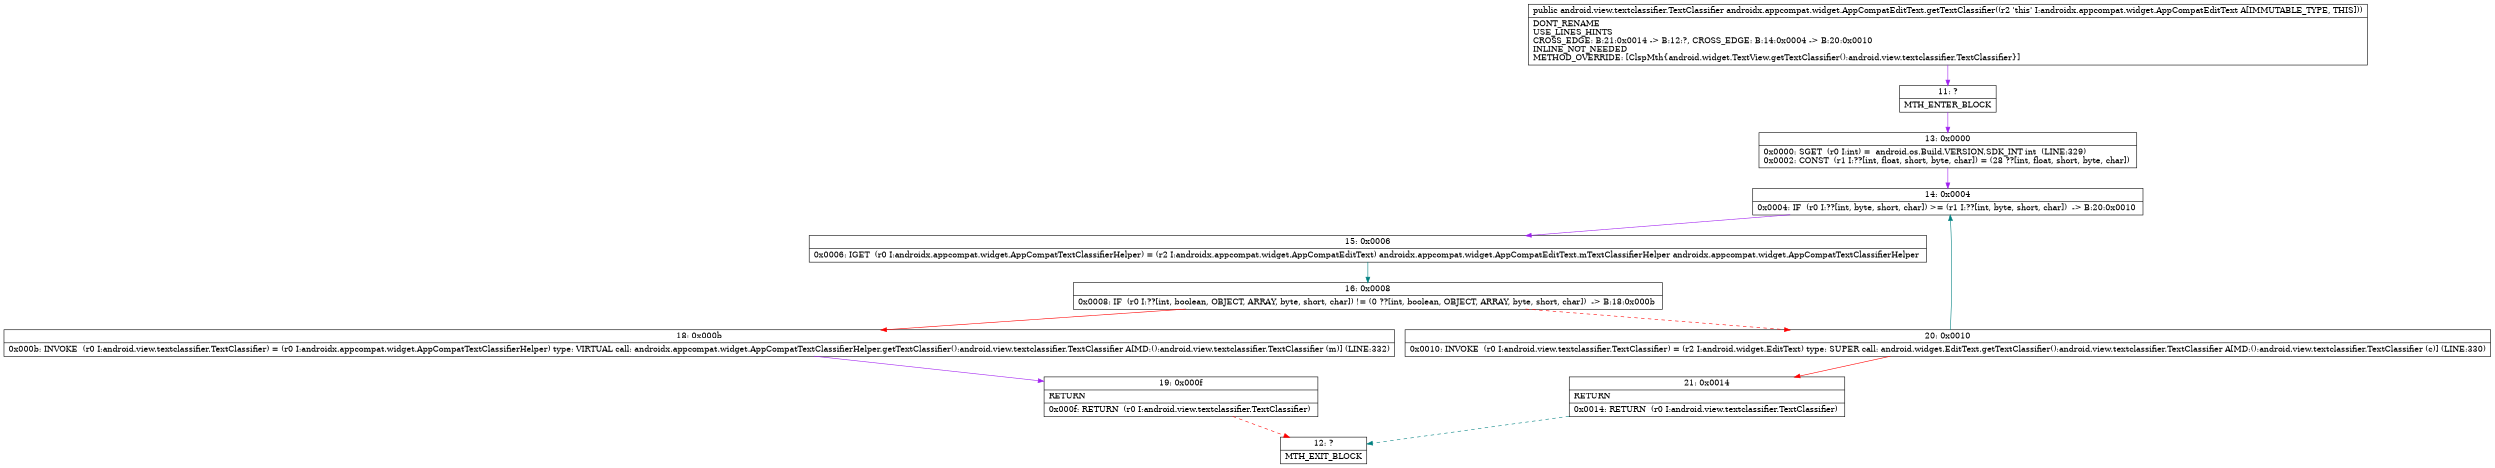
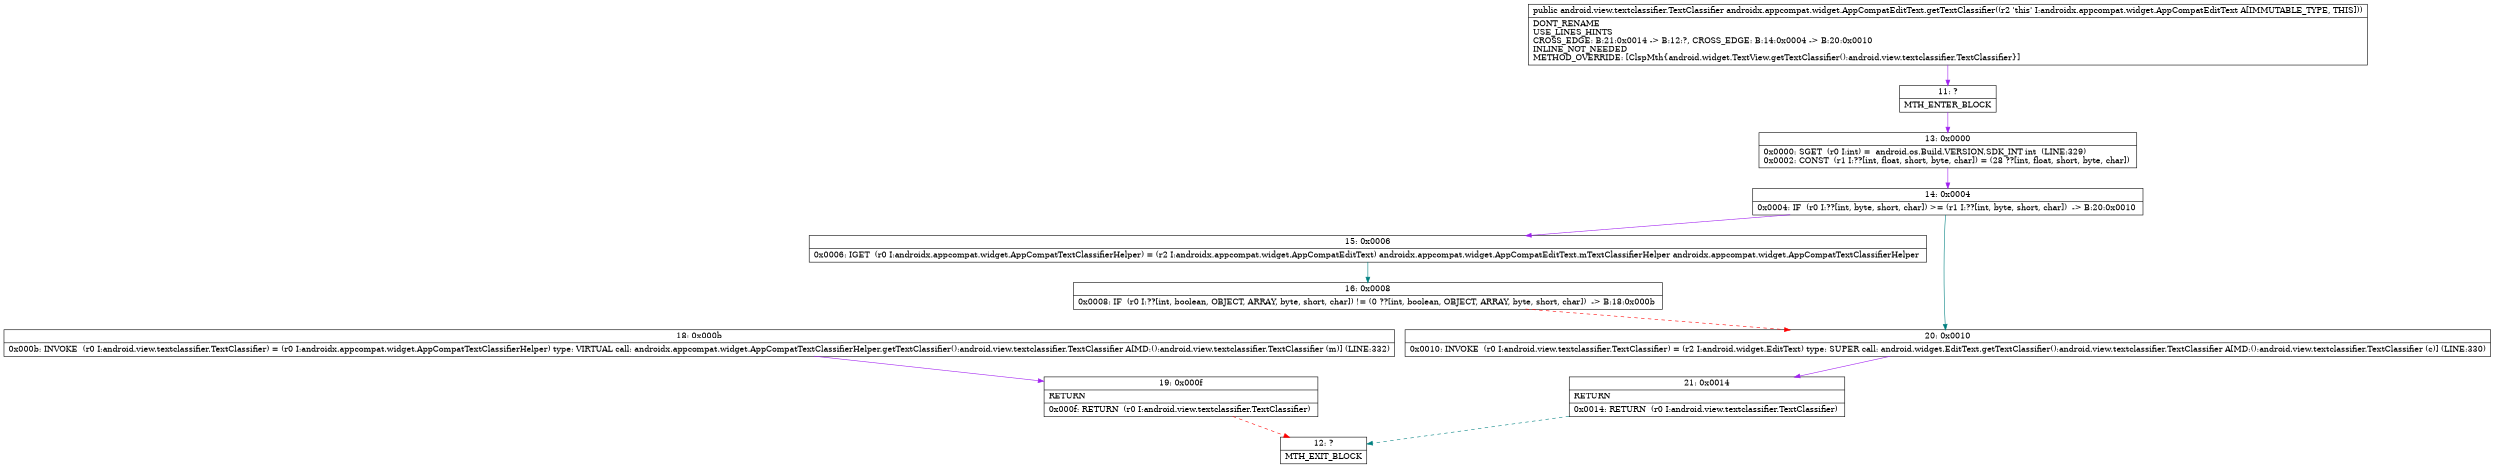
(1952, 275) -> (1944, 270)
(1036, 319) -> none
(1845, 366) -> (1845, 366)
